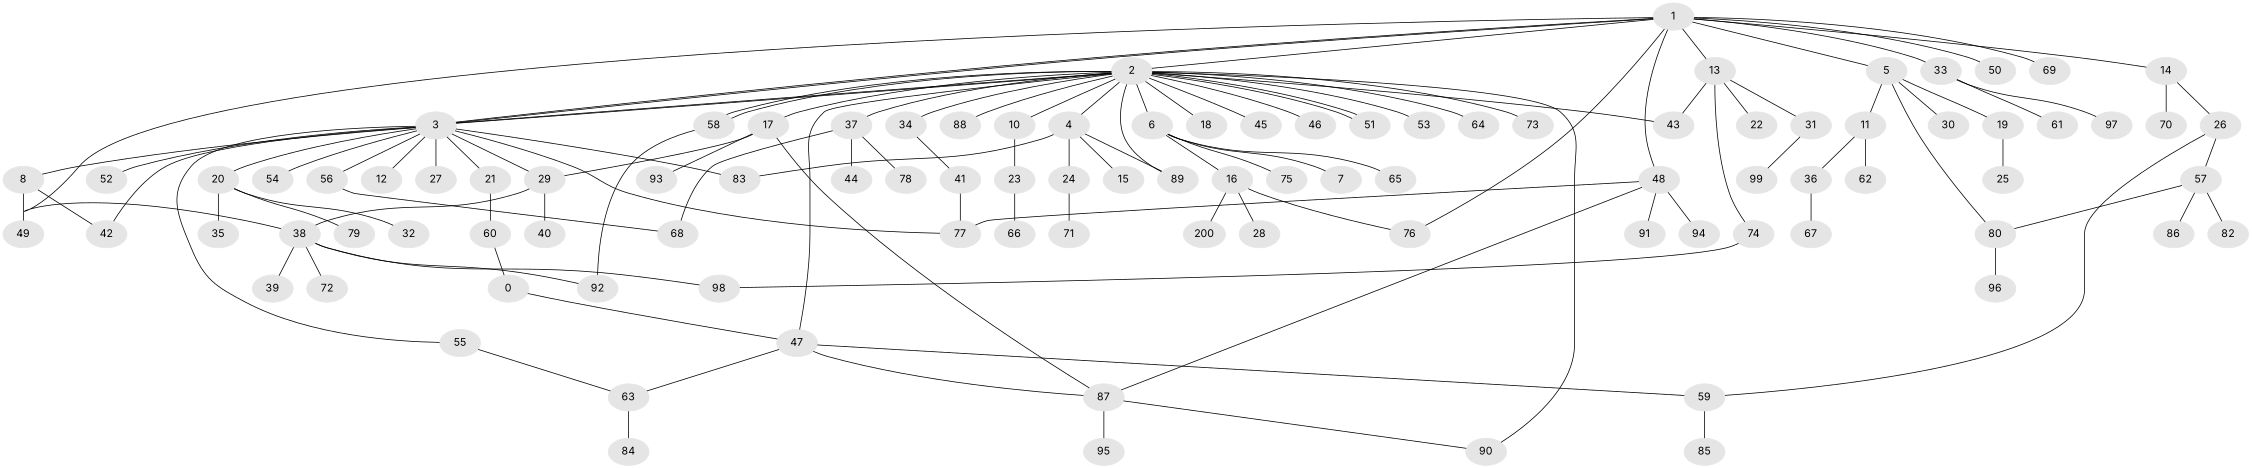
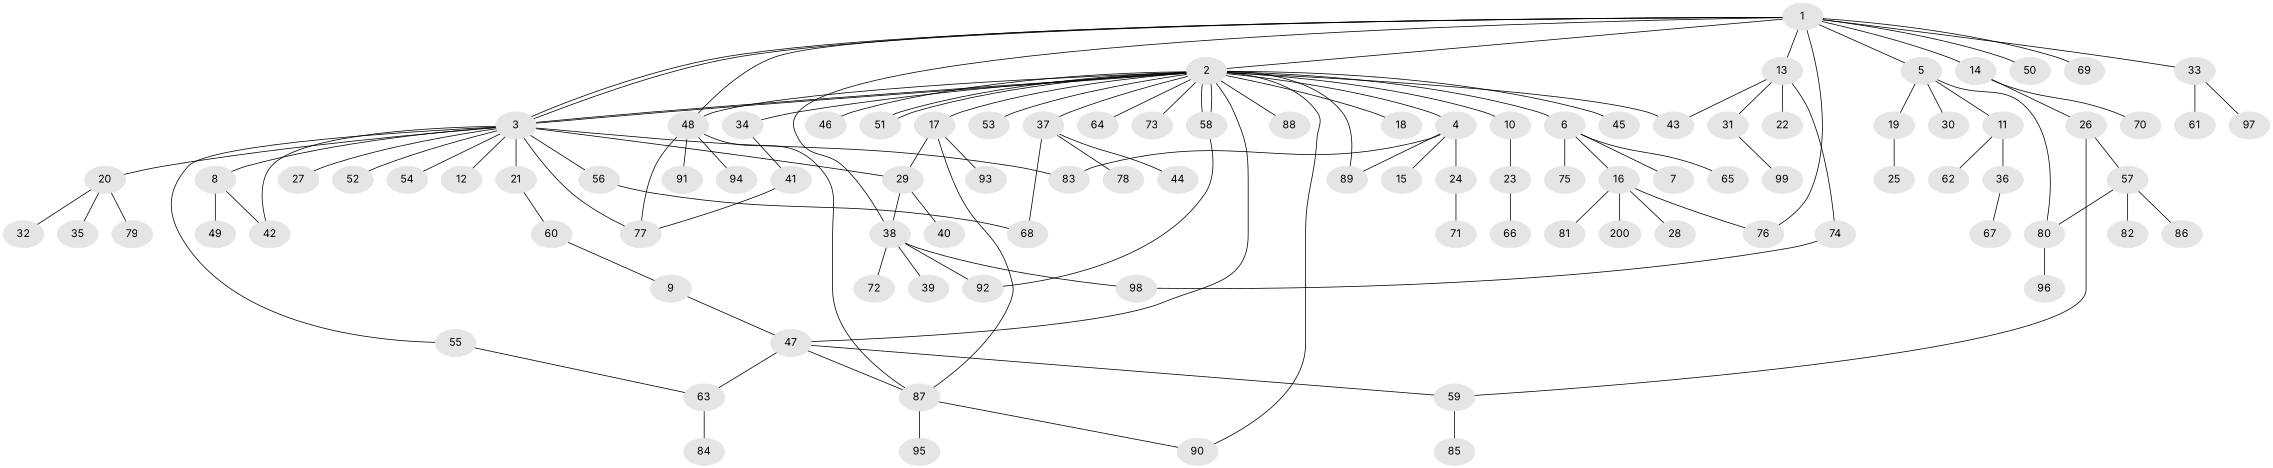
none -> (944, 85)
none -> (1565, 234)
(508, 289) -> (671, 289)
